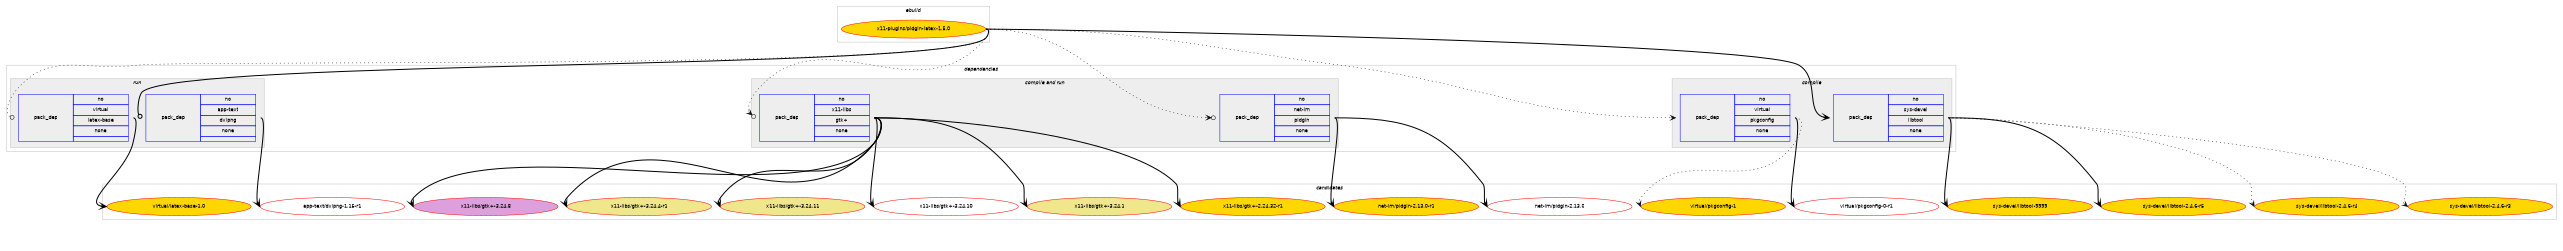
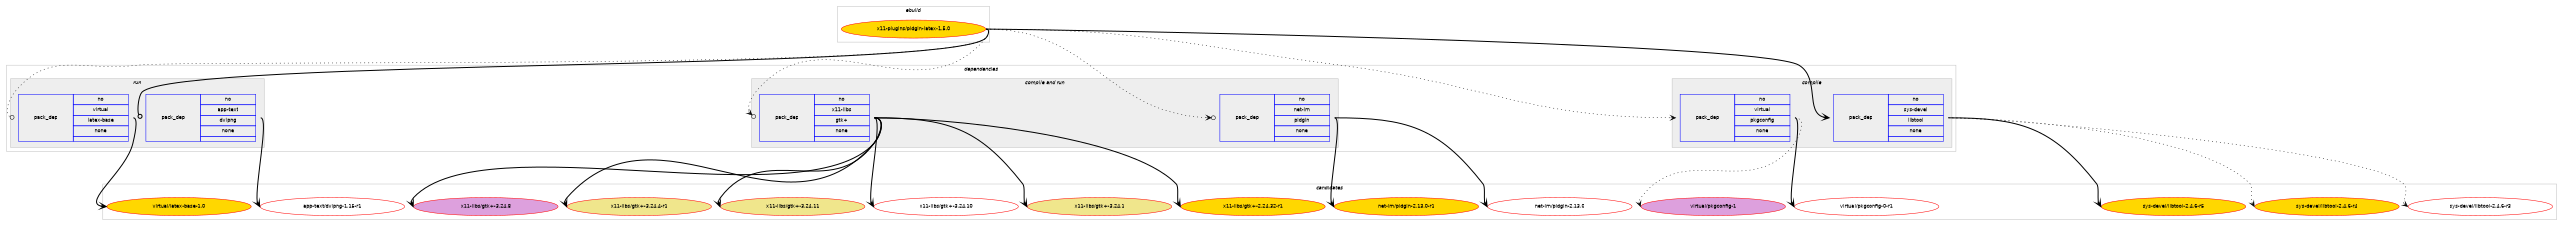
(1713, 207) -> (1713, 207)
(2020, 207) -> none
(2480, 207) -> (2480, 207)
